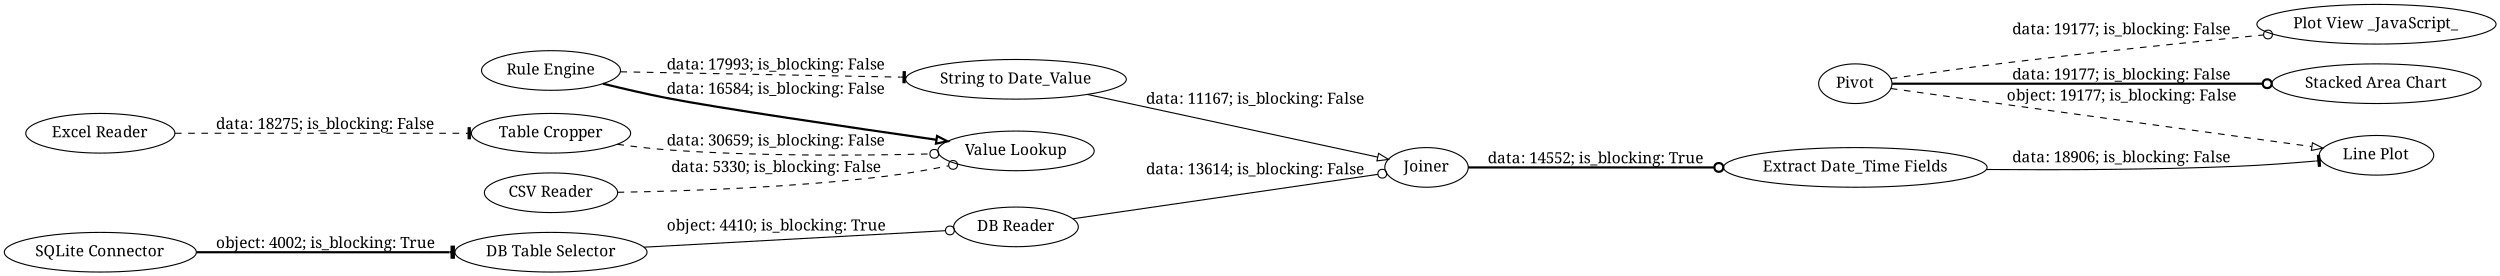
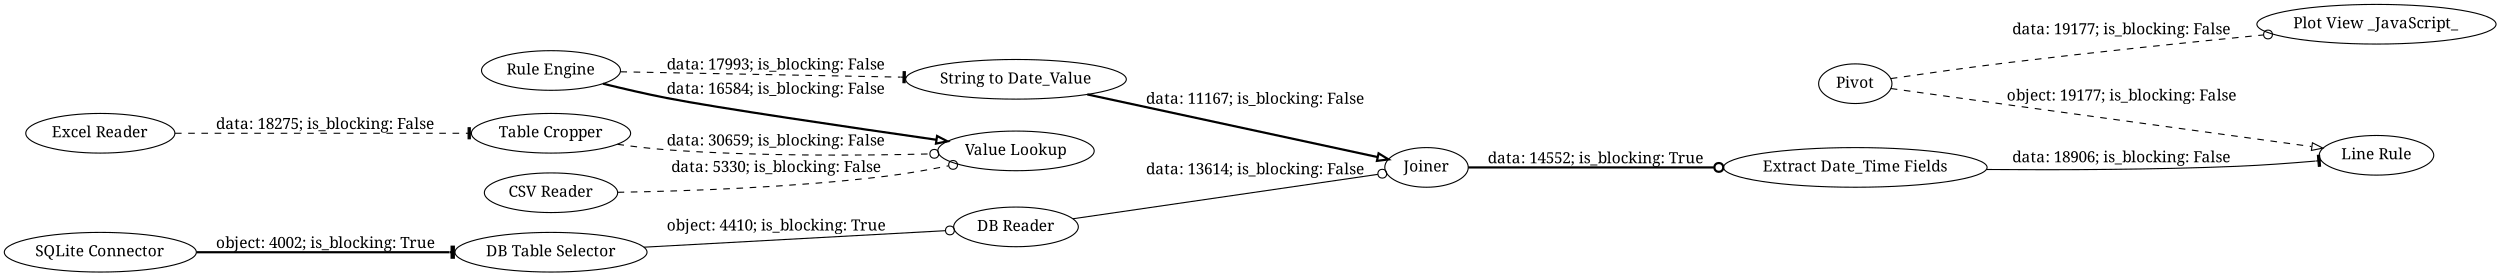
(2376, 84) -> none
(1232, 126) -> (1232, 126)
(2376, 155) -> (2376, 155)
